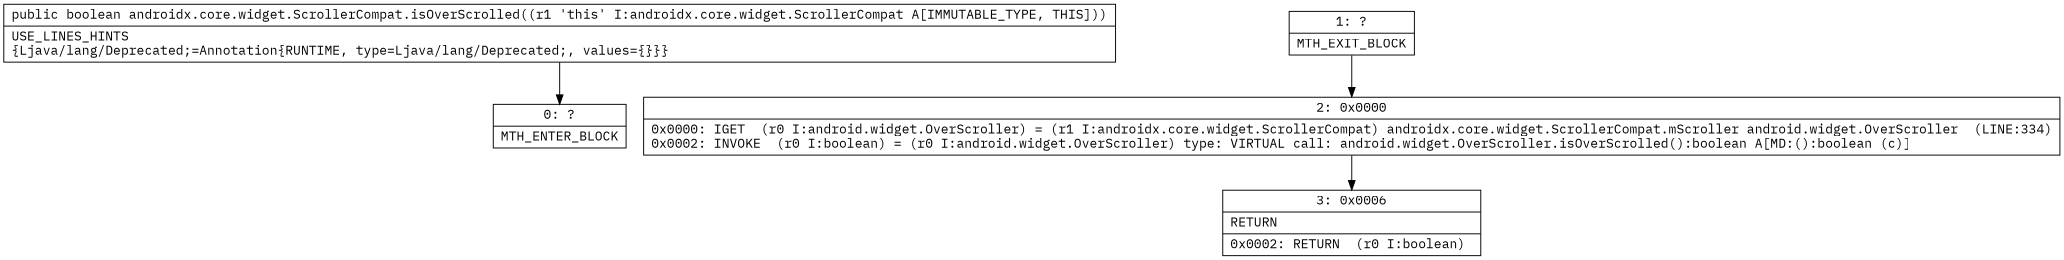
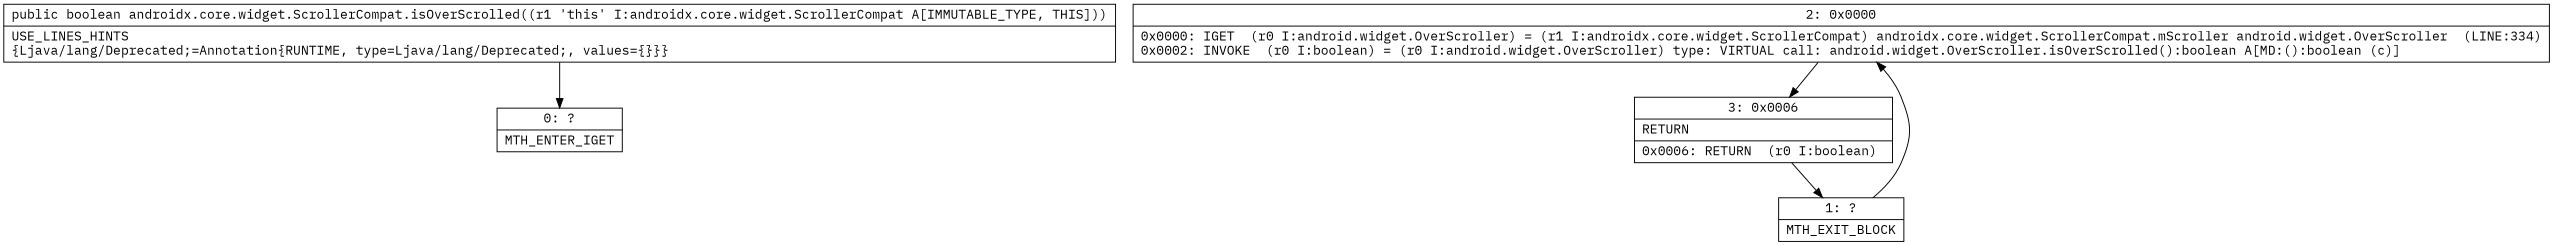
(560, 137) -> (560, 140)
none -> (1804, 177)
(1352, 244) -> (1763, 151)
